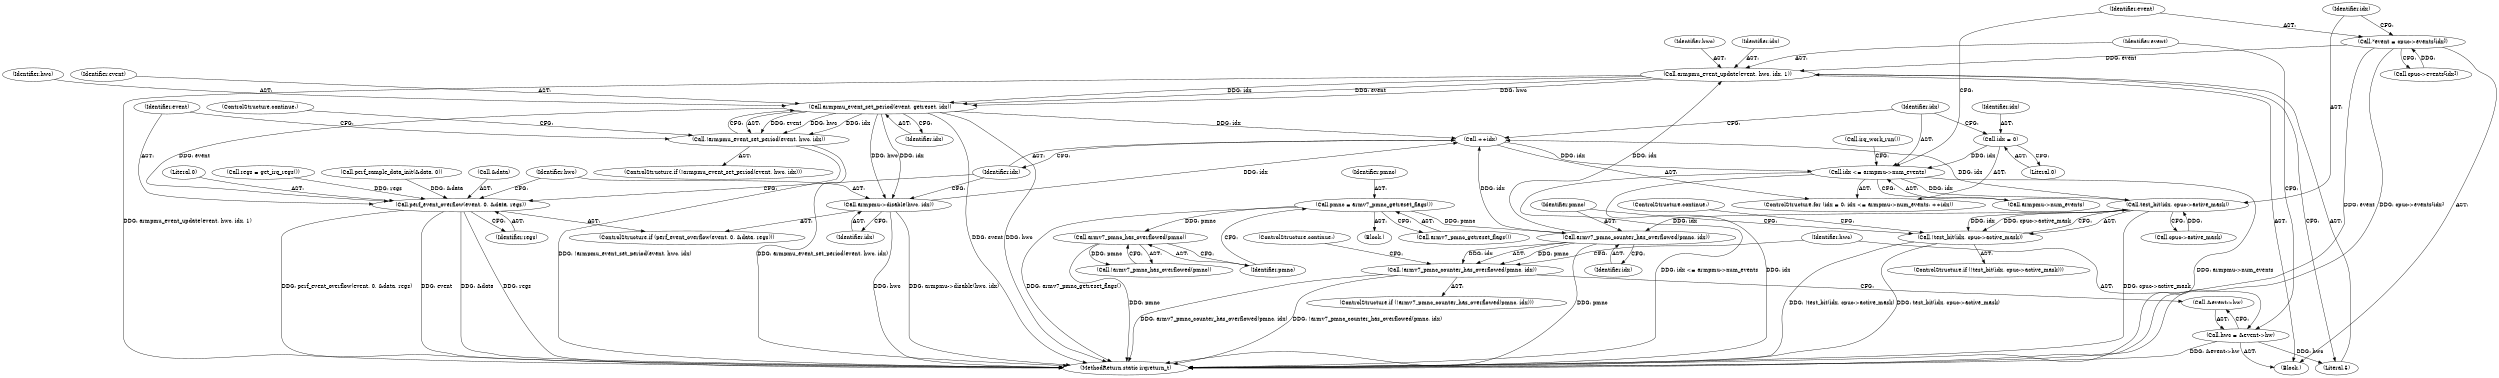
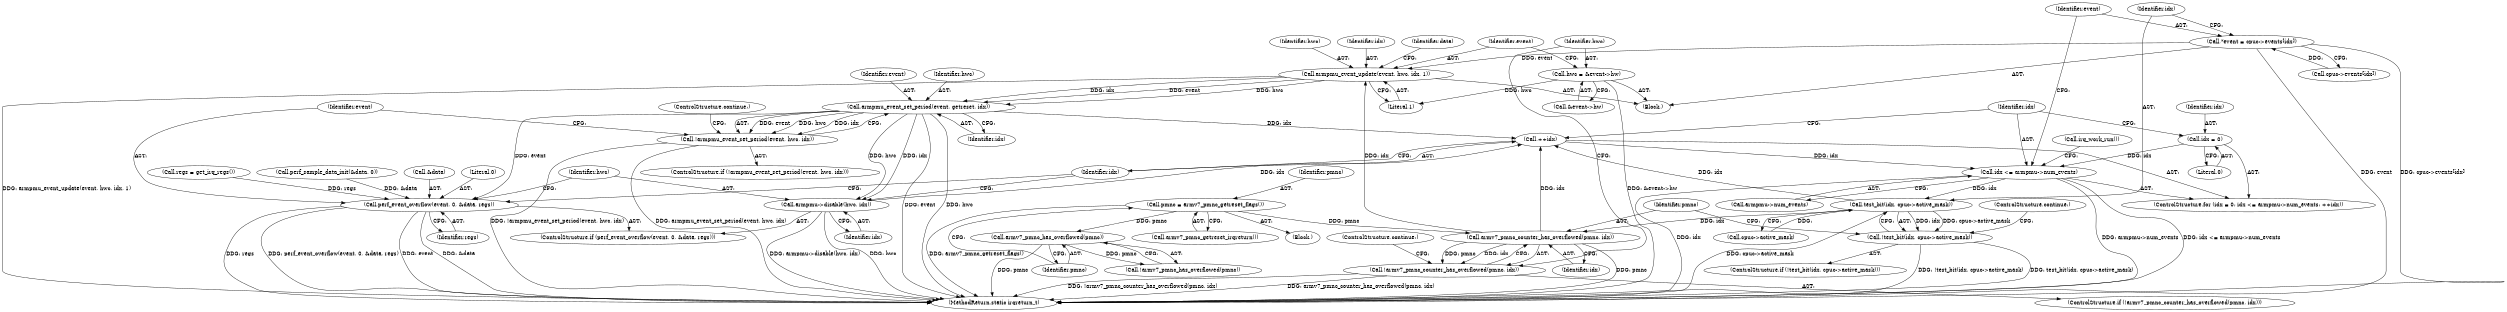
none -> (1433, 42)
(1464, 238) -> (1205, 238)
(1858, 289) -> (1507, 258)
(2337, 368) -> (1401, 107)
